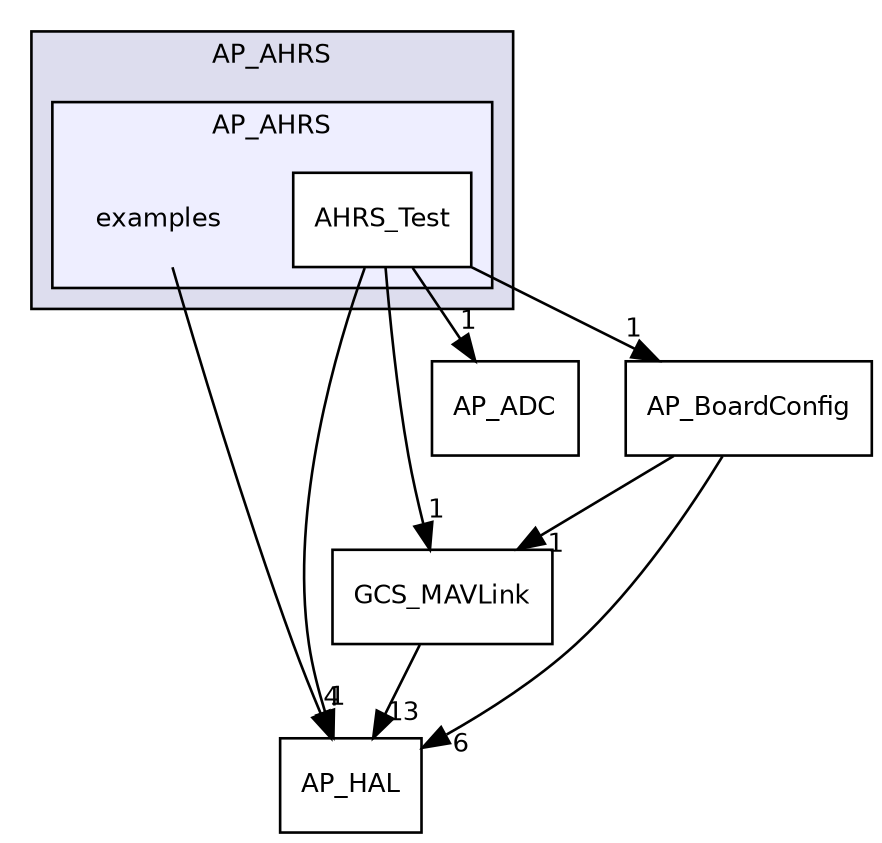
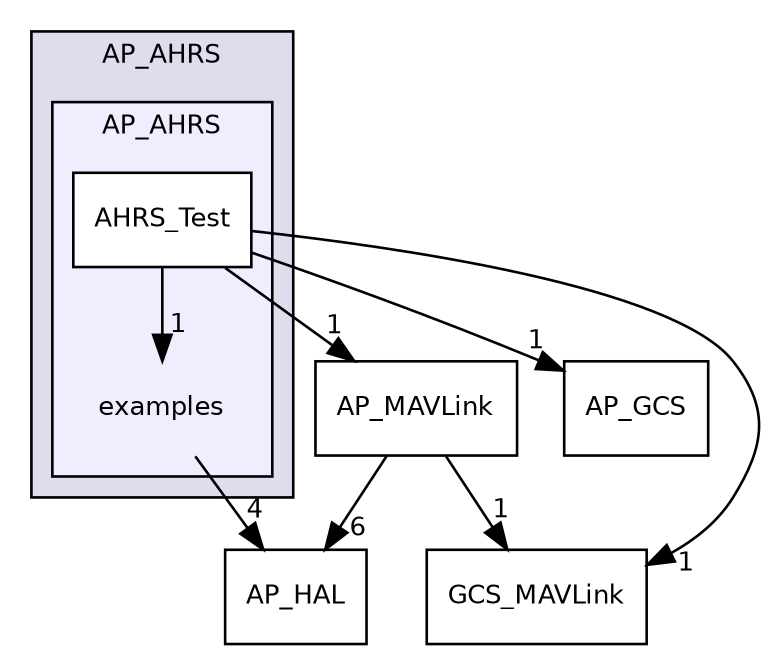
(505, 408) -> (636, 408)
(749, 408) -> (416, 408)
(310, 488) -> (162, 301)
(402, 679) -> none
